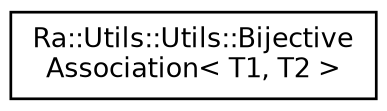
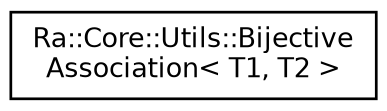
(194, 55) -> (194, 55)
